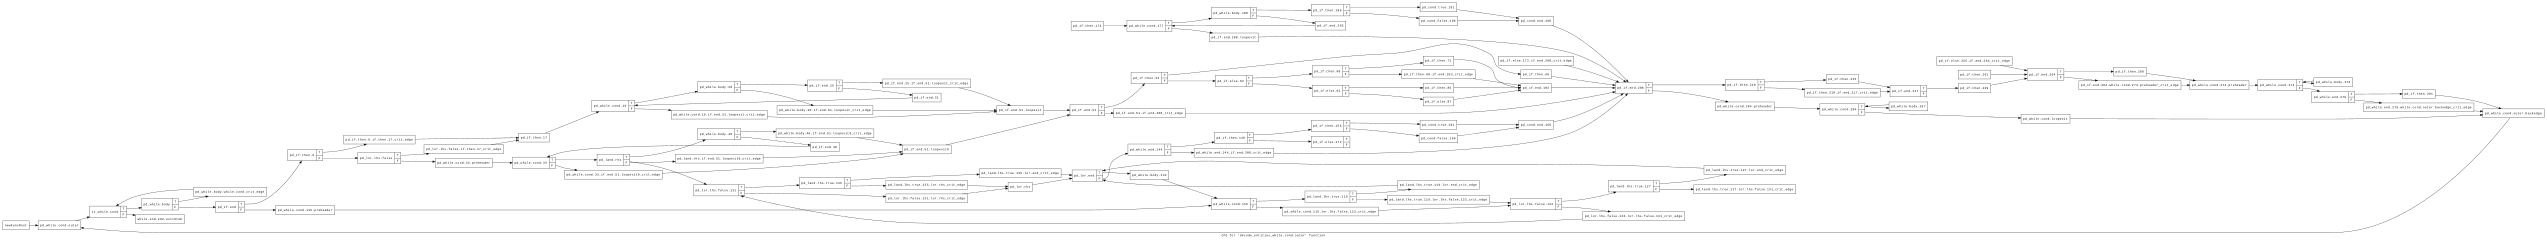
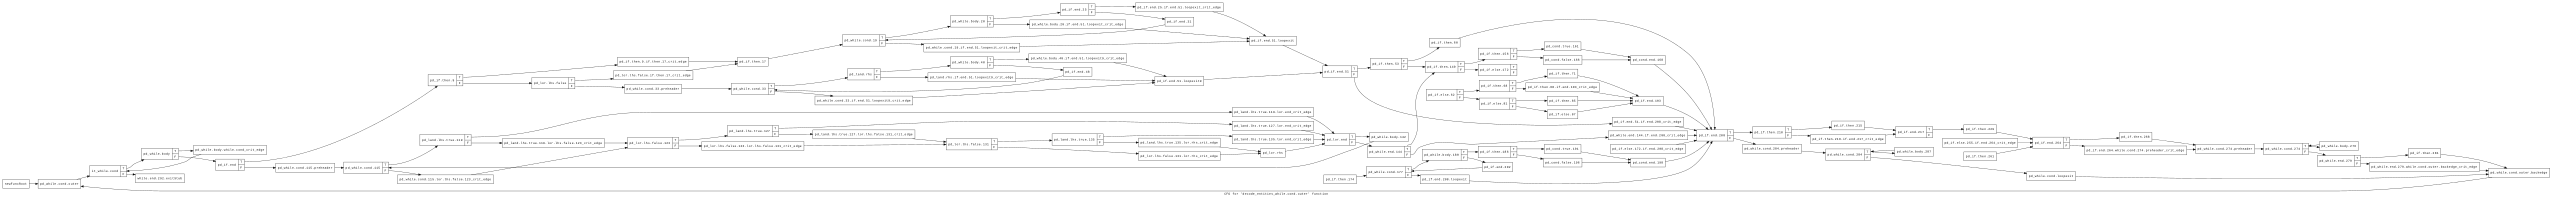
(1191, 81) -> (1415, 67)
(668, 170) -> (928, 140)
